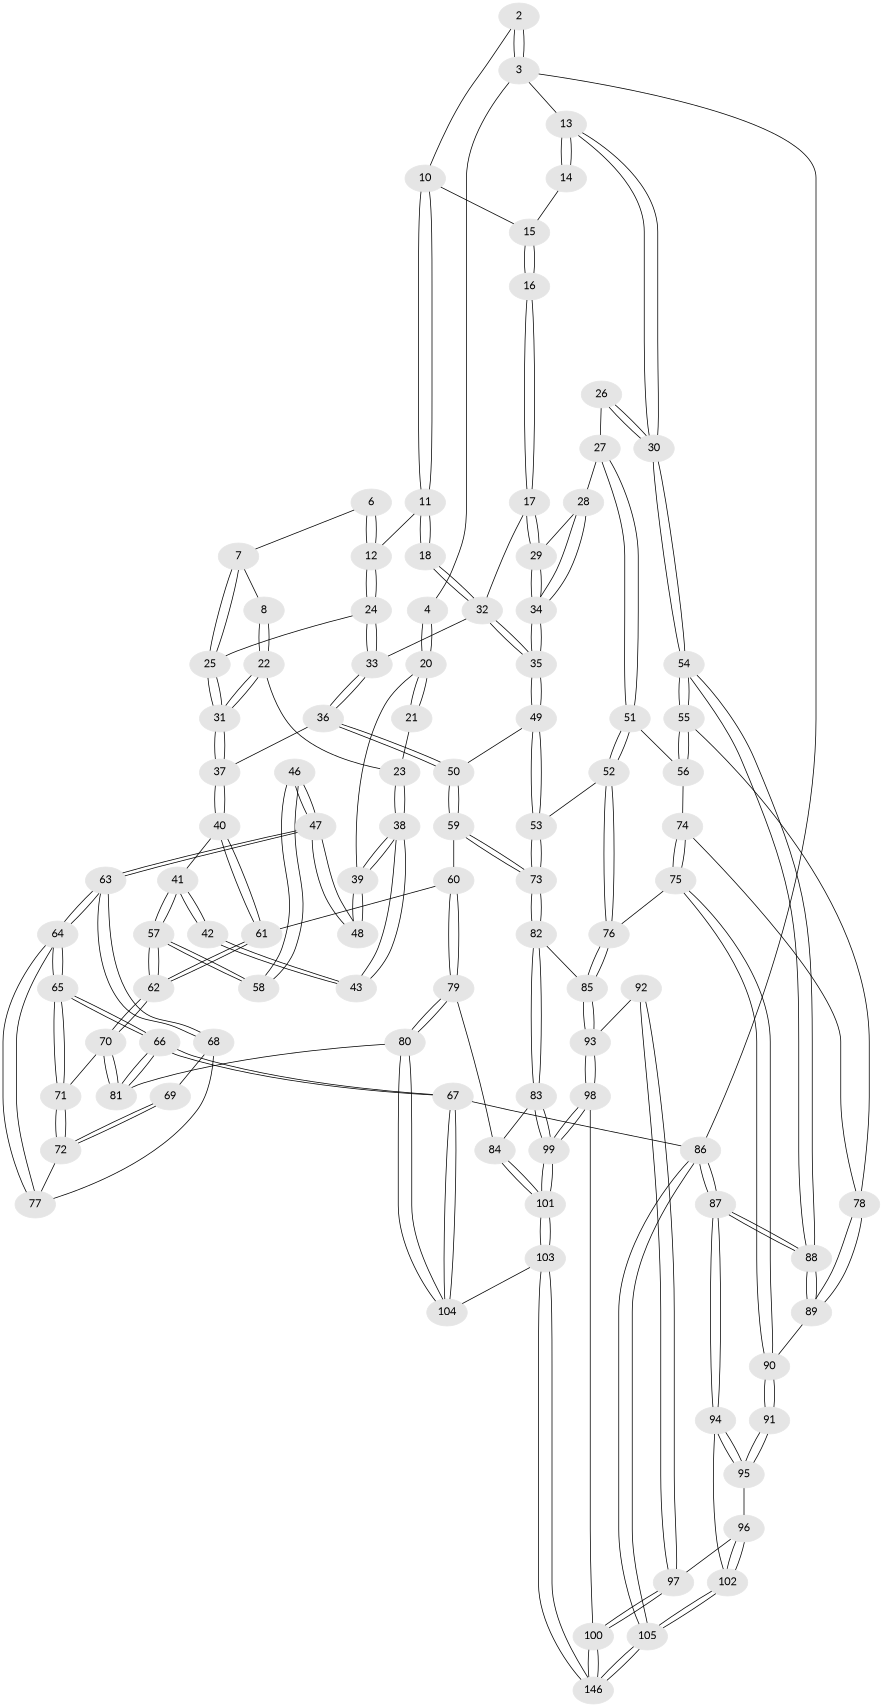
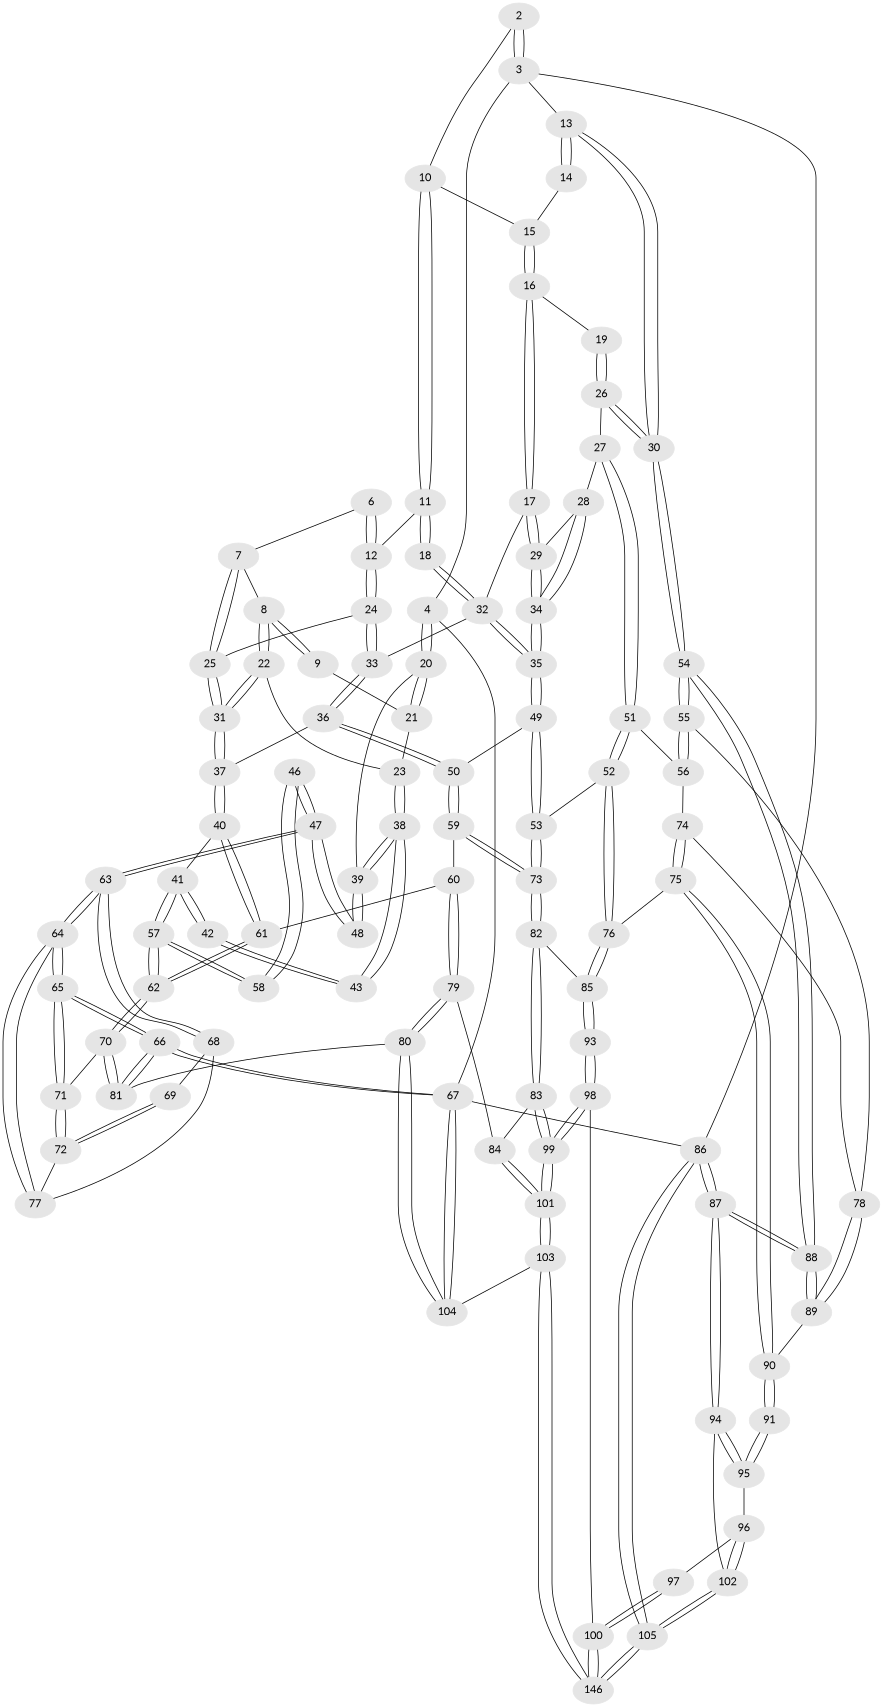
none -> (602, 340)
none -> (318, 664)
none -> (495, 834)
(641, 988) -> none
